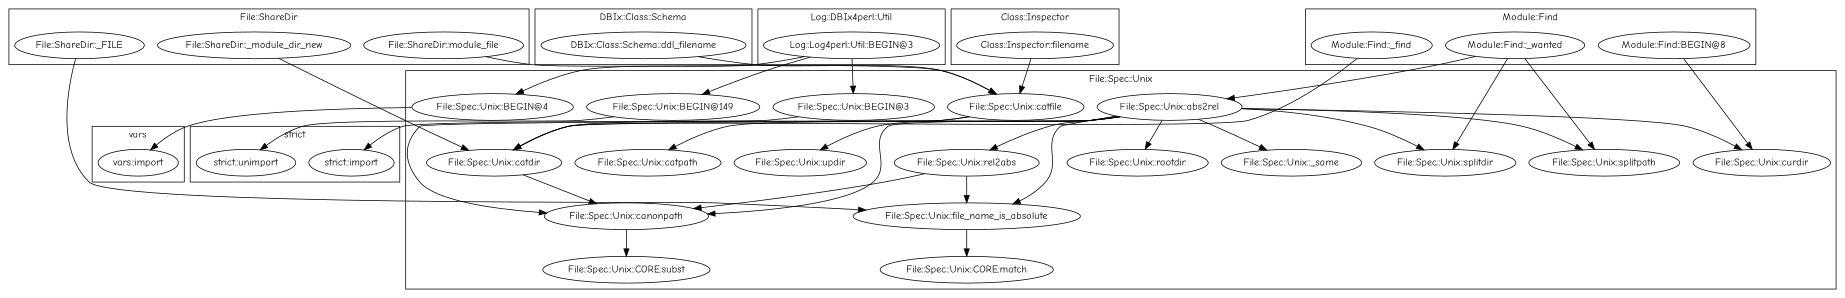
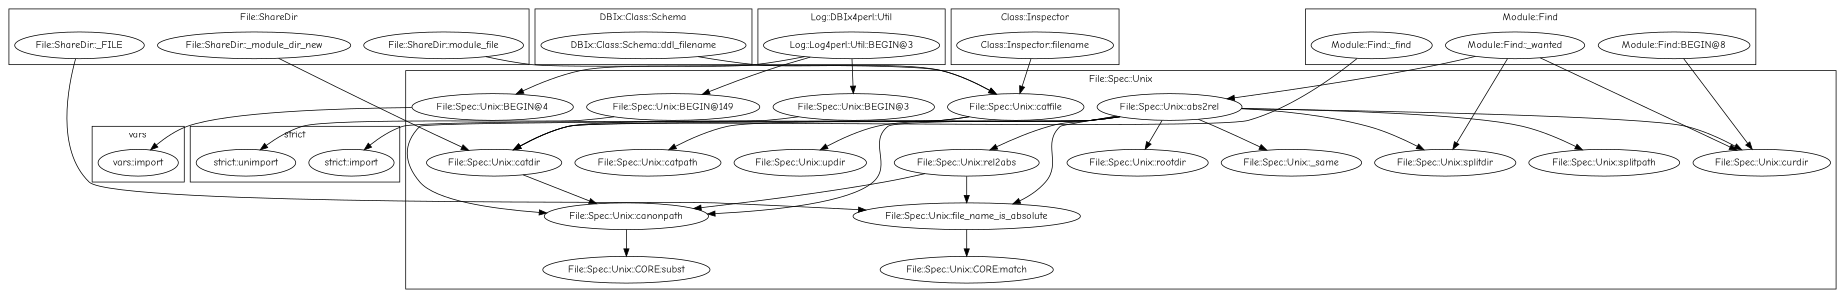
(1557, 101) -> (1635, 102)
